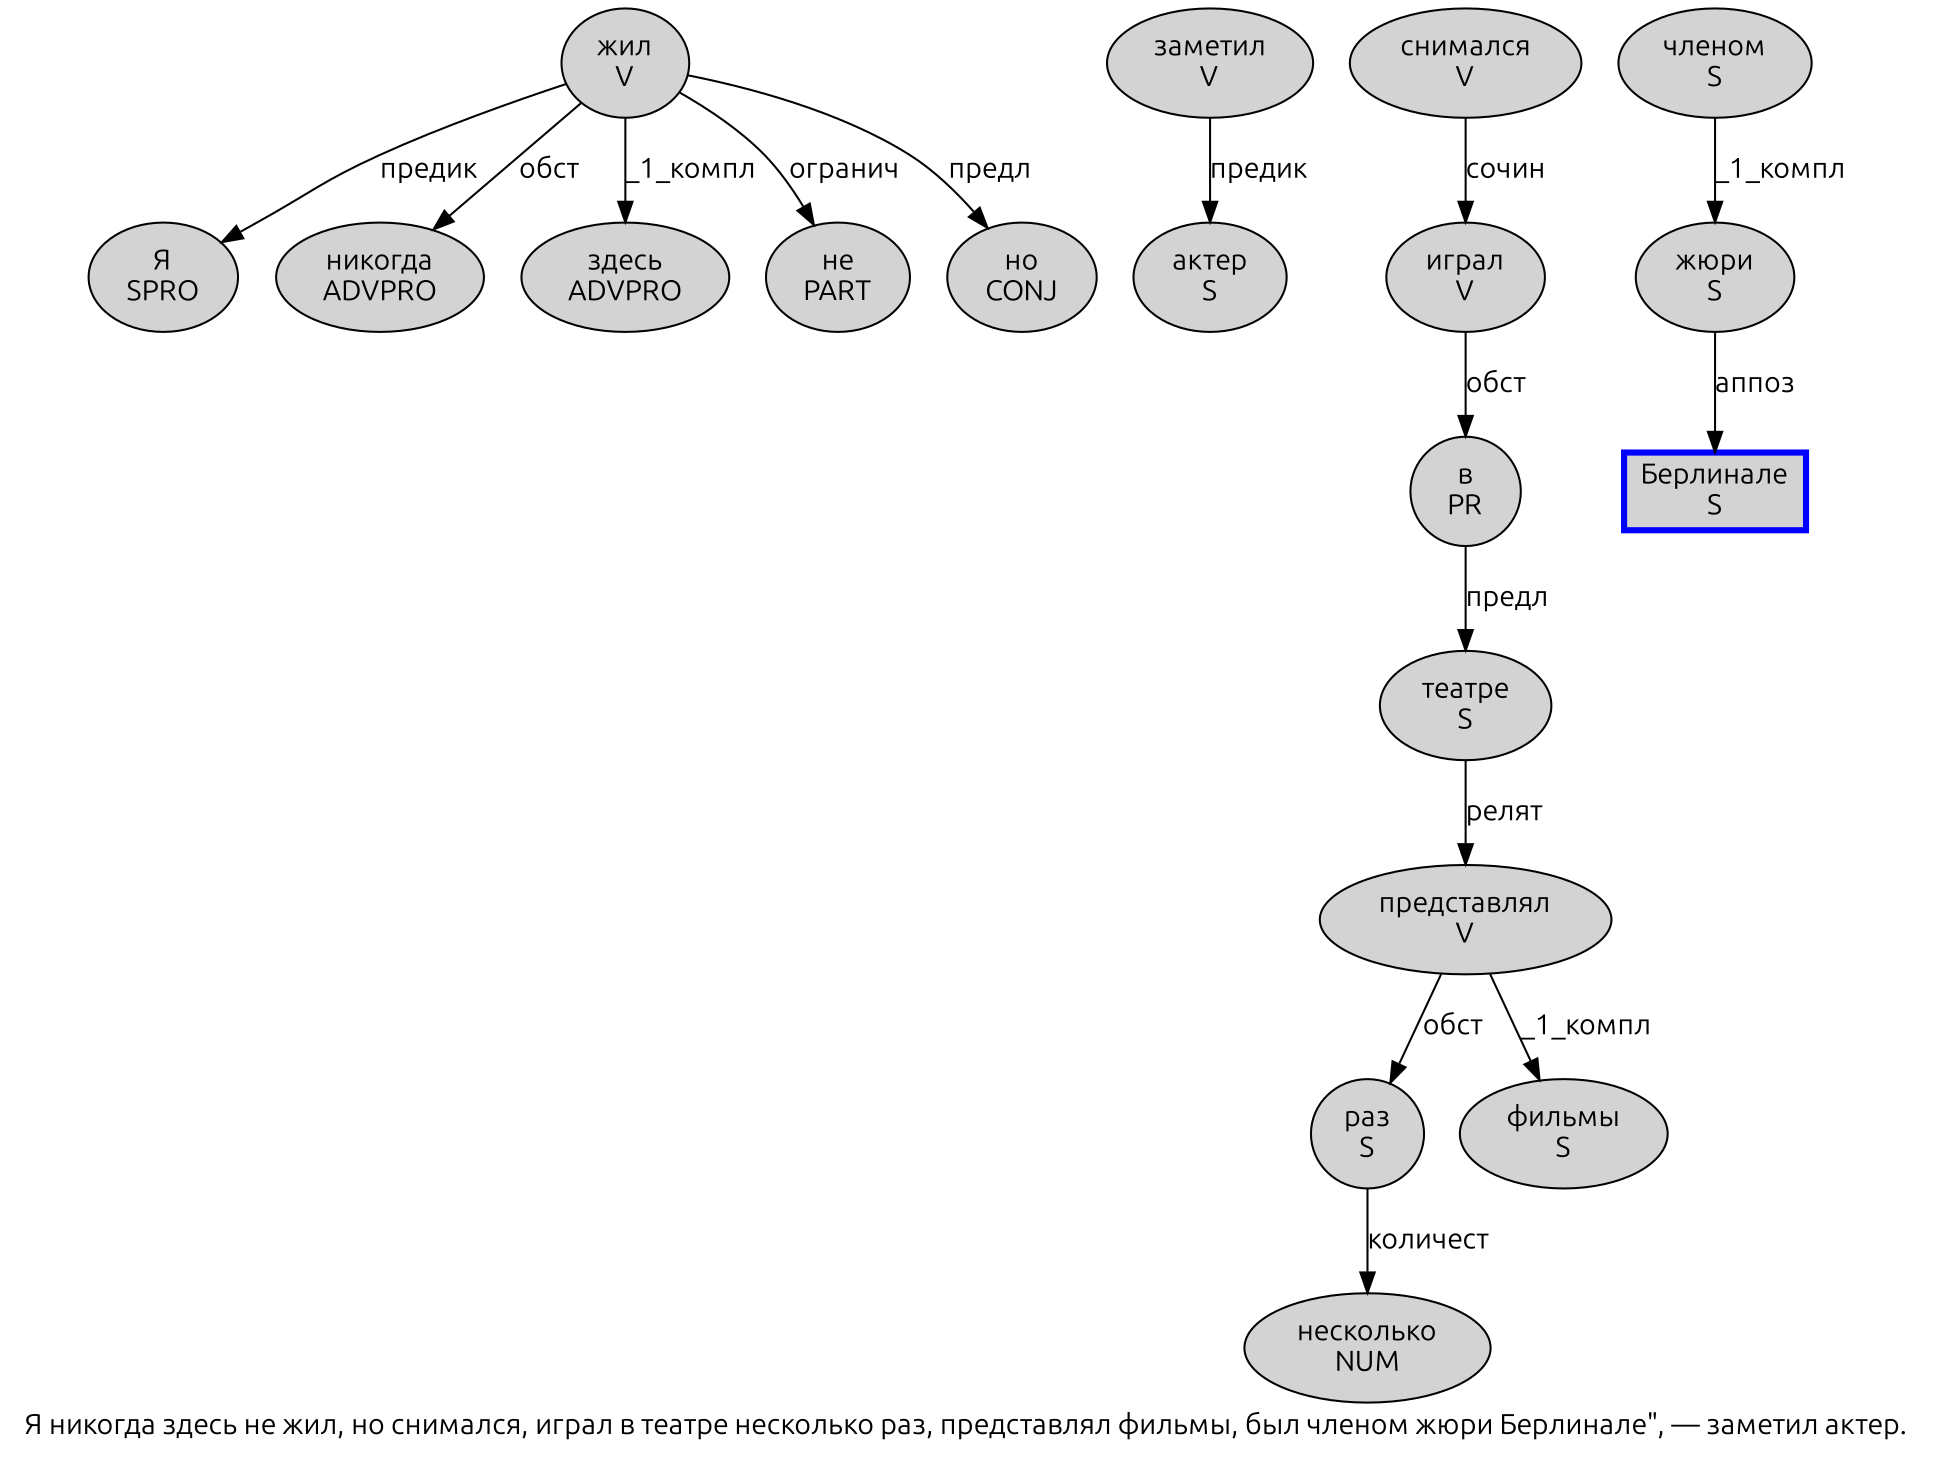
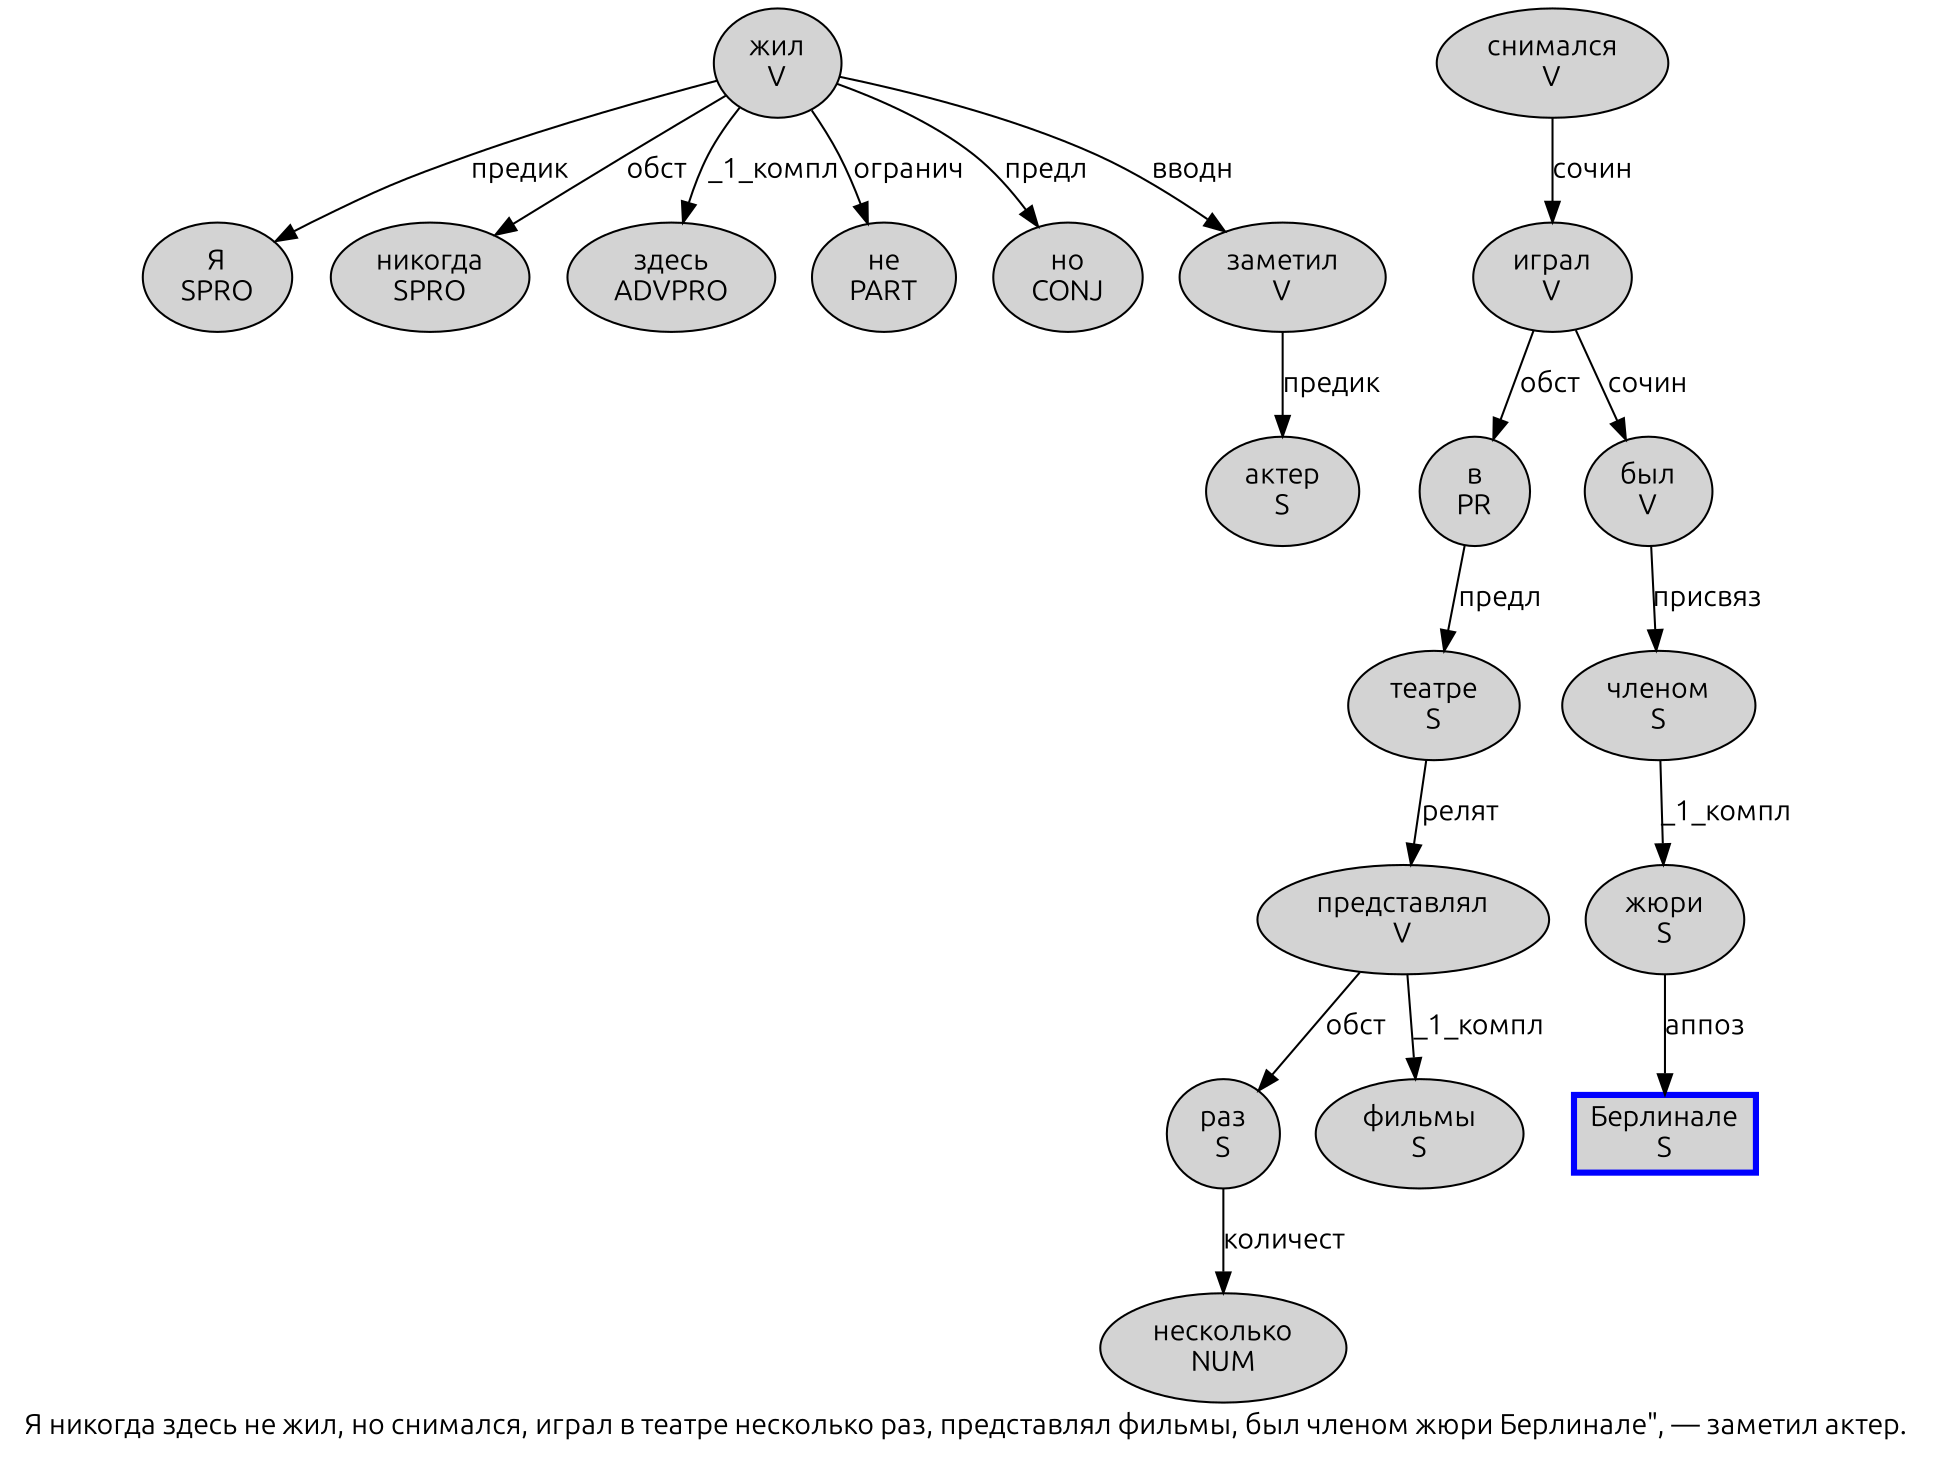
none -> (1031, 129)
(380, 277) -> (430, 277)
none -> (1649, 491)
